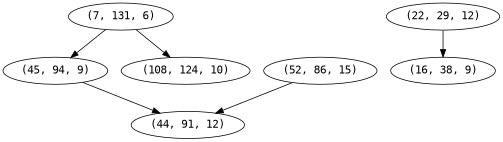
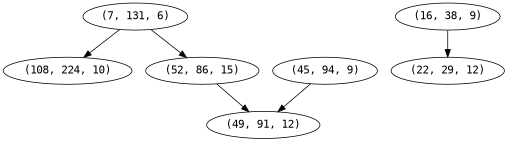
(443, 40) -> (448, 40)
(91, 41) -> (166, 41)
(186, 71) -> (68, 71)
(188, 125) -> (263, 125)
